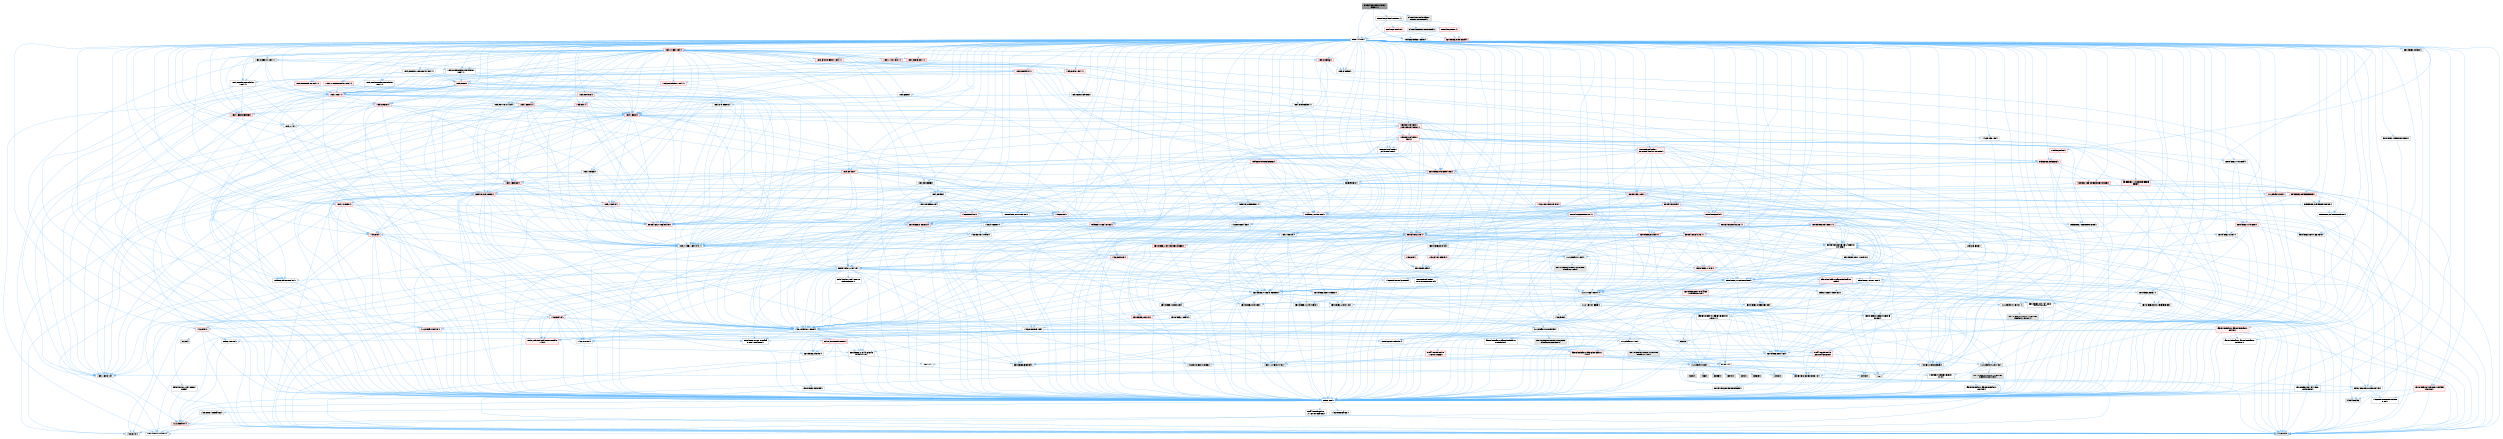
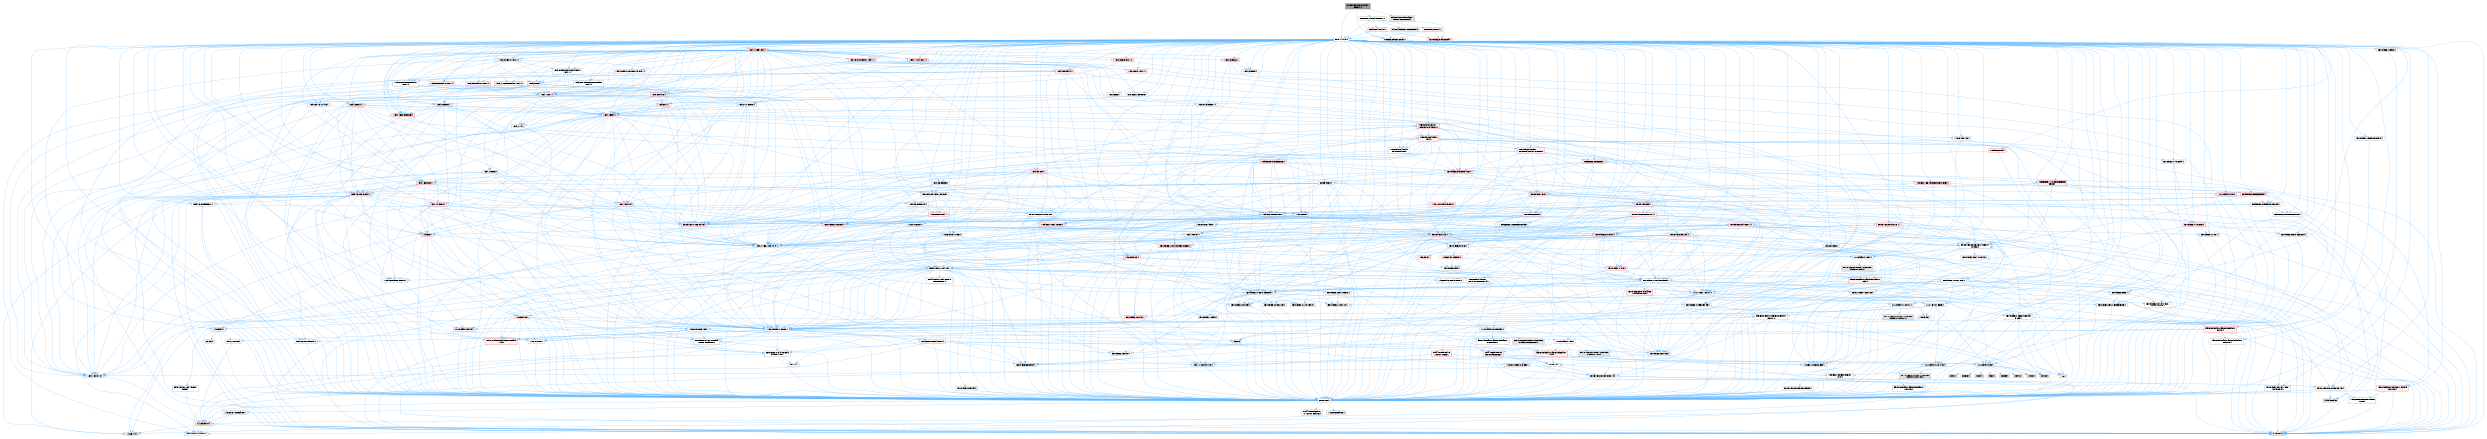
(769, 106) -> none
(938, 194) -> (935, 194)
